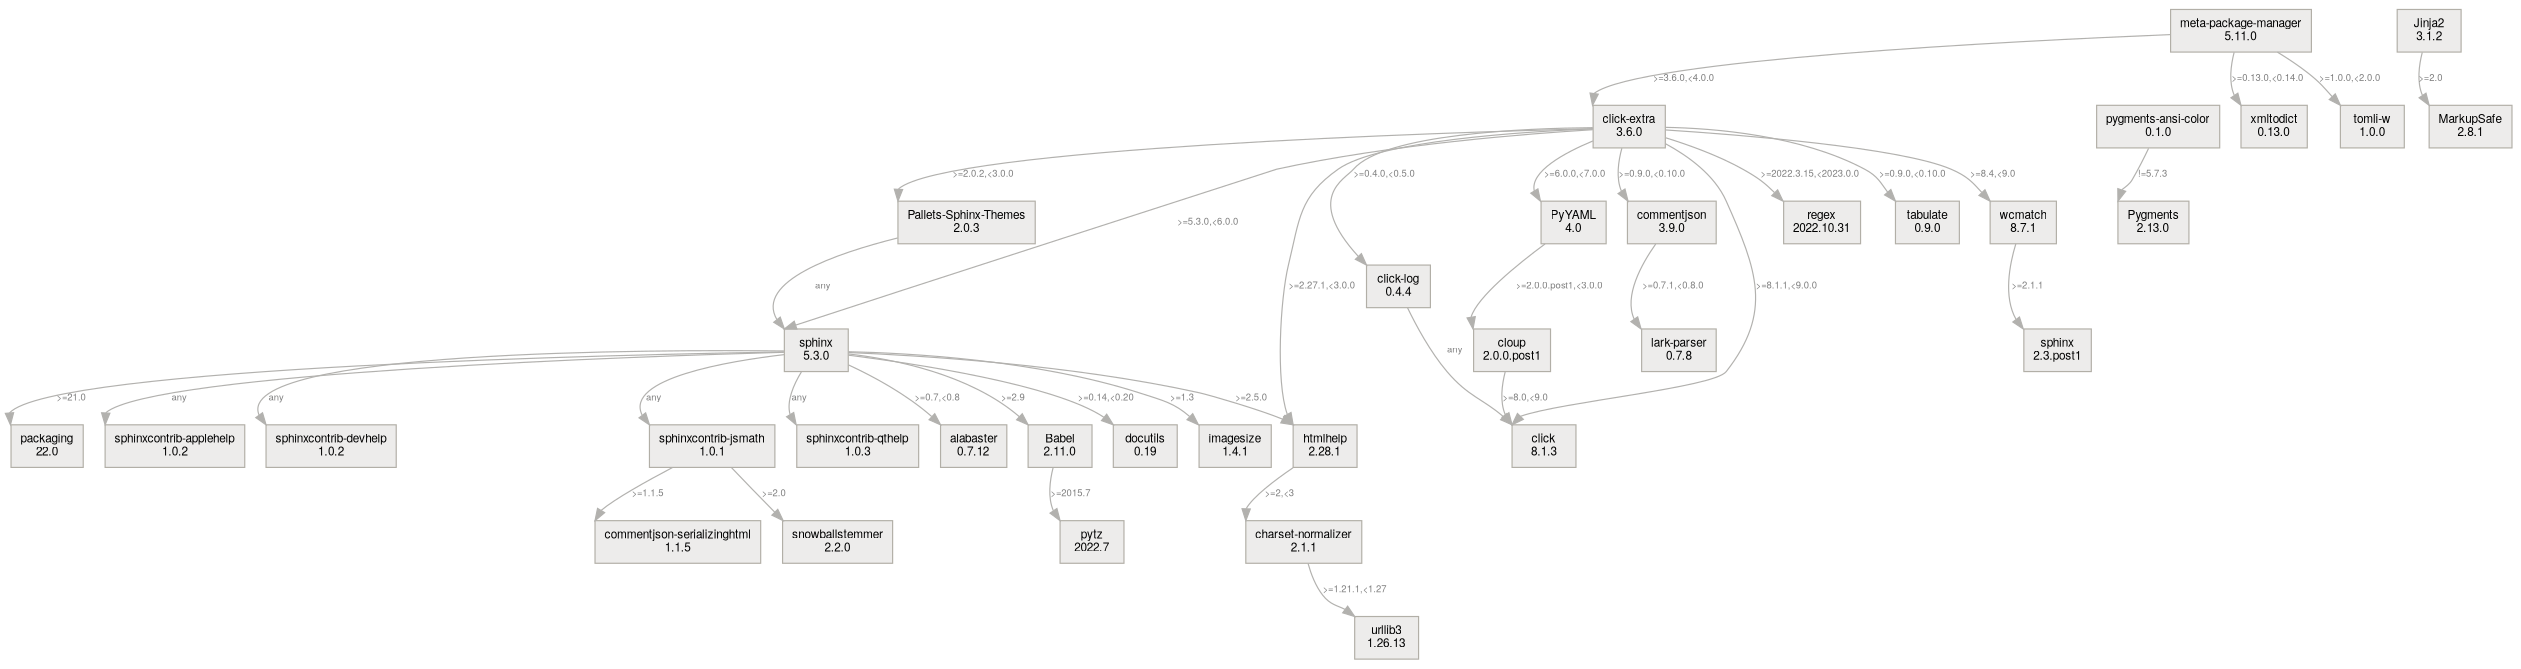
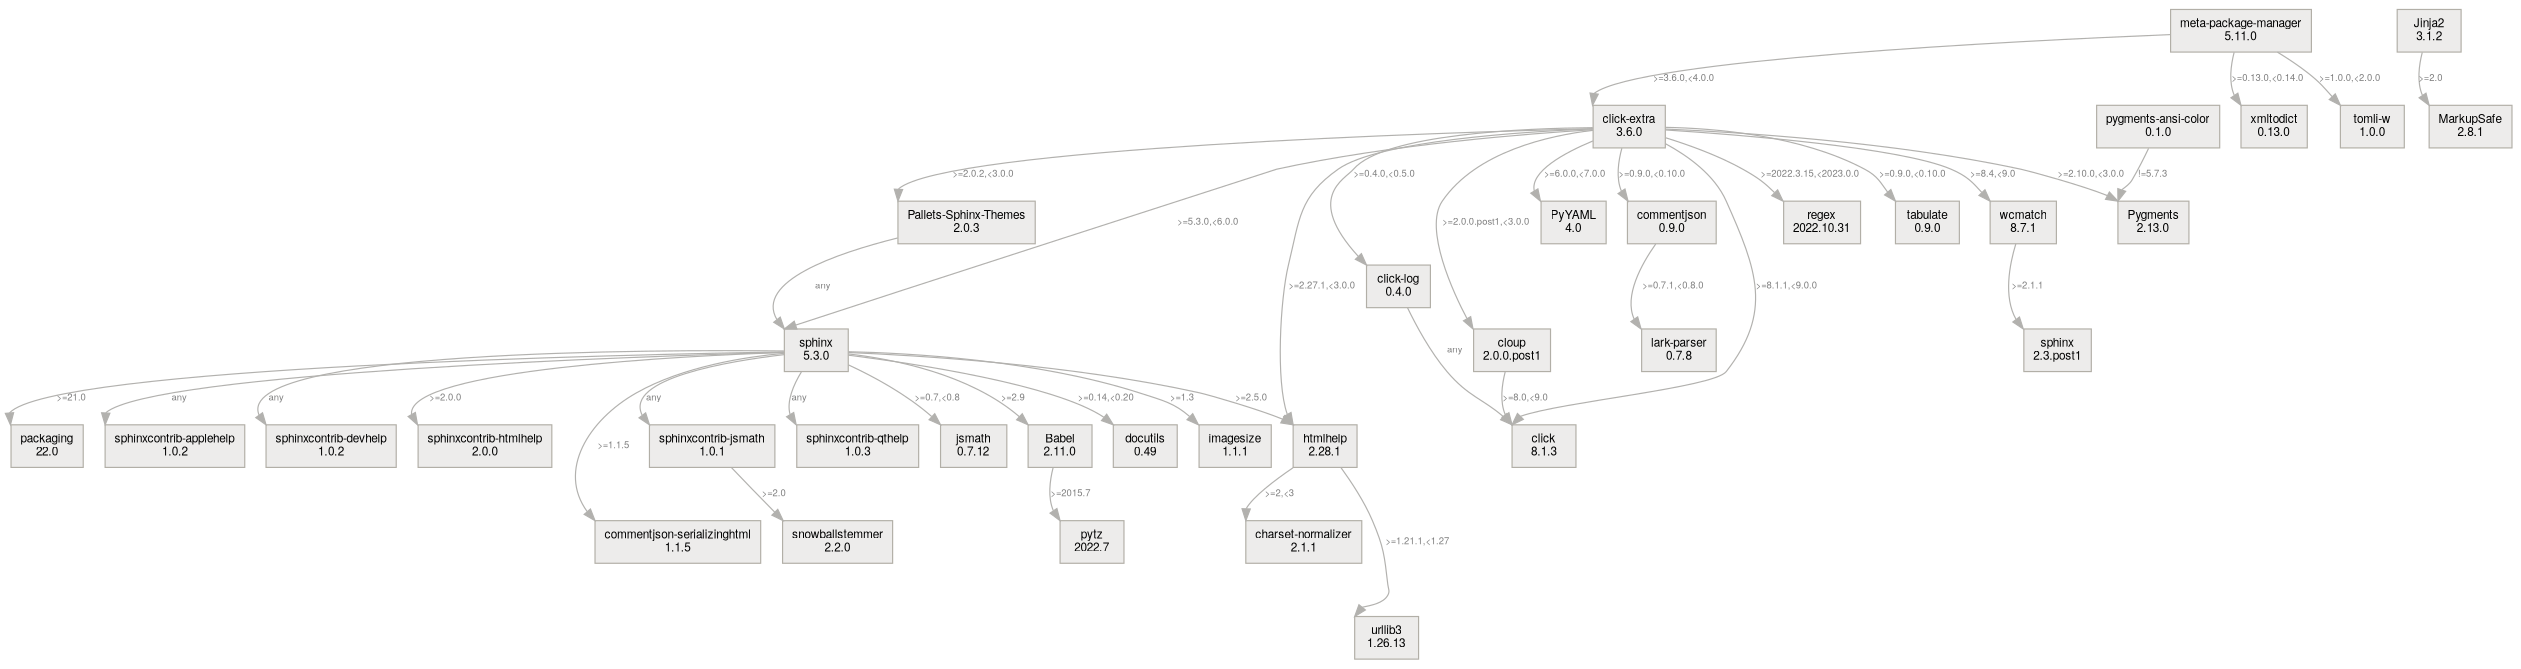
none -> (1911, 150)
(1672, 222) -> (1672, 222)
(1504, 277) -> (1458, 183)
(1398, 286) -> (1398, 286)
none -> (485, 446)
(974, 446) -> (974, 446)
(1145, 446) -> (1145, 446)
(1235, 446) -> (1235, 446)
(636, 488) -> (640, 391)
(1320, 592) -> (1380, 541)
